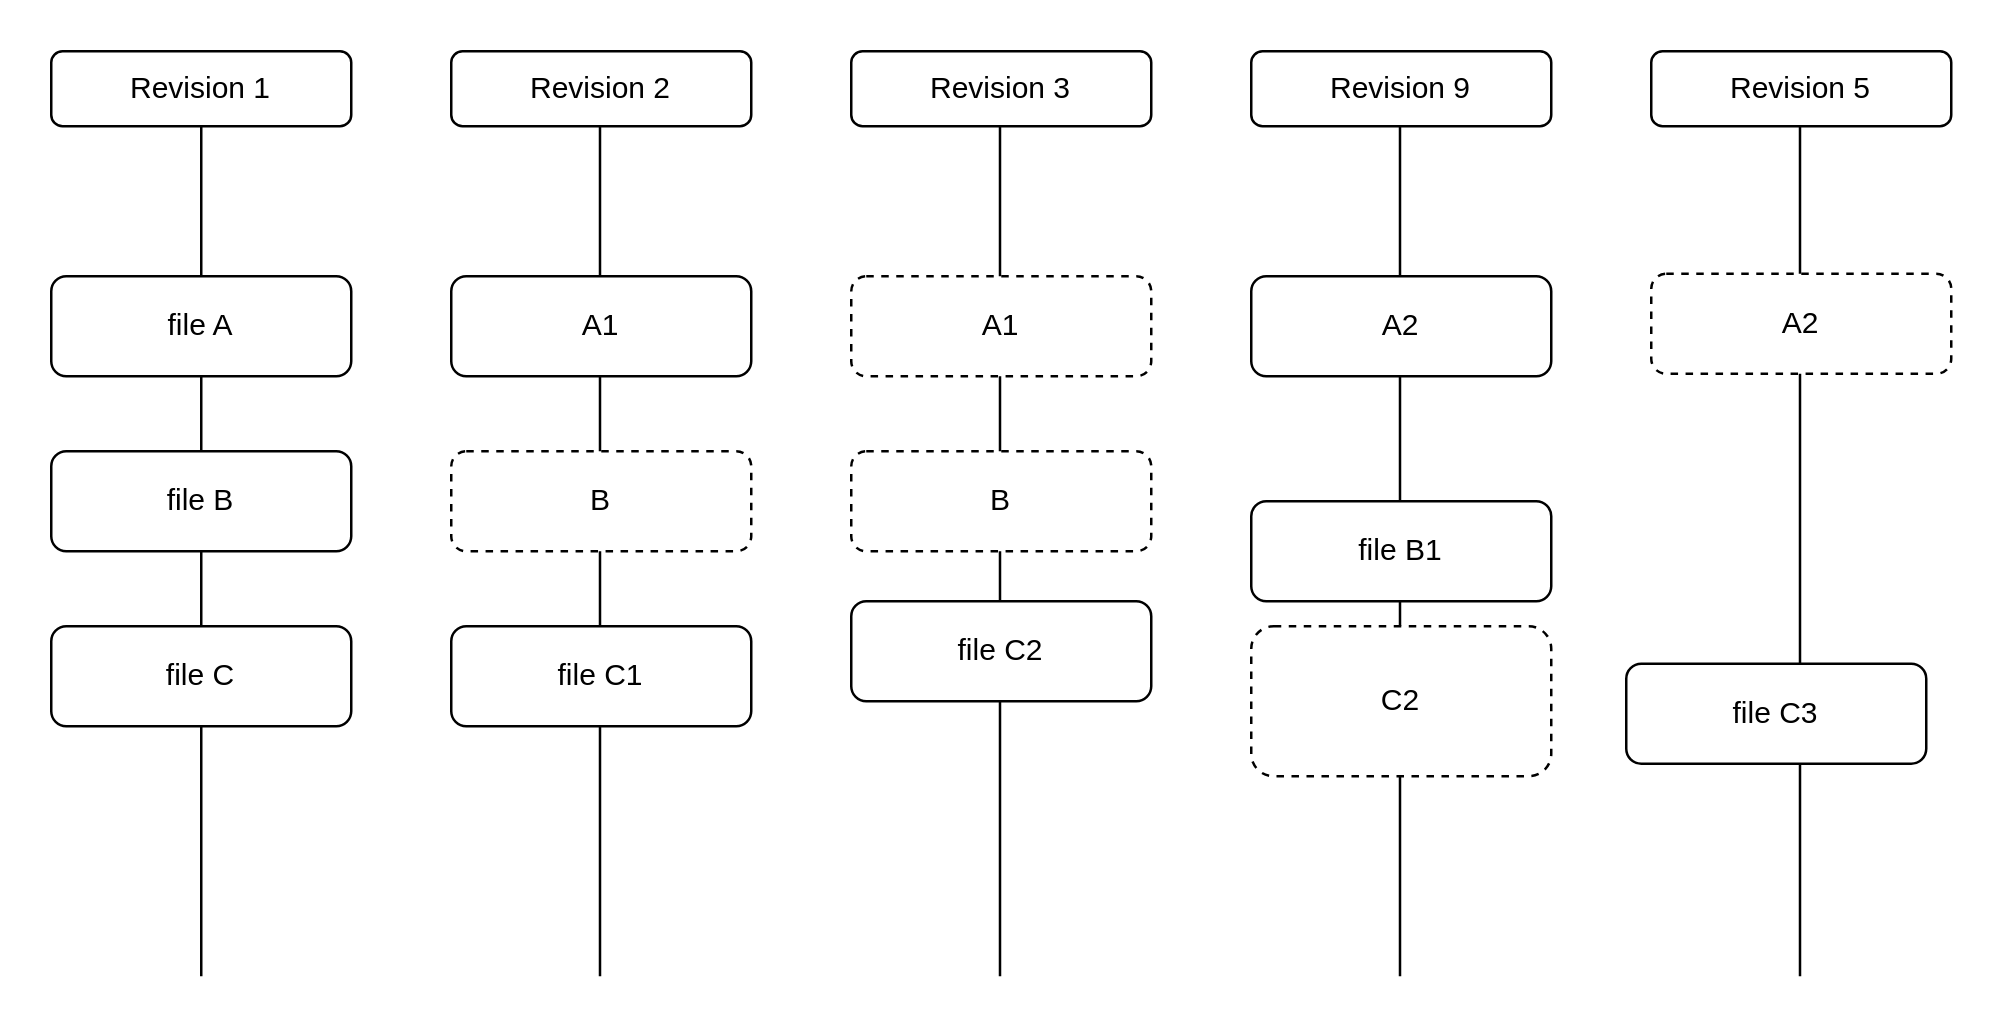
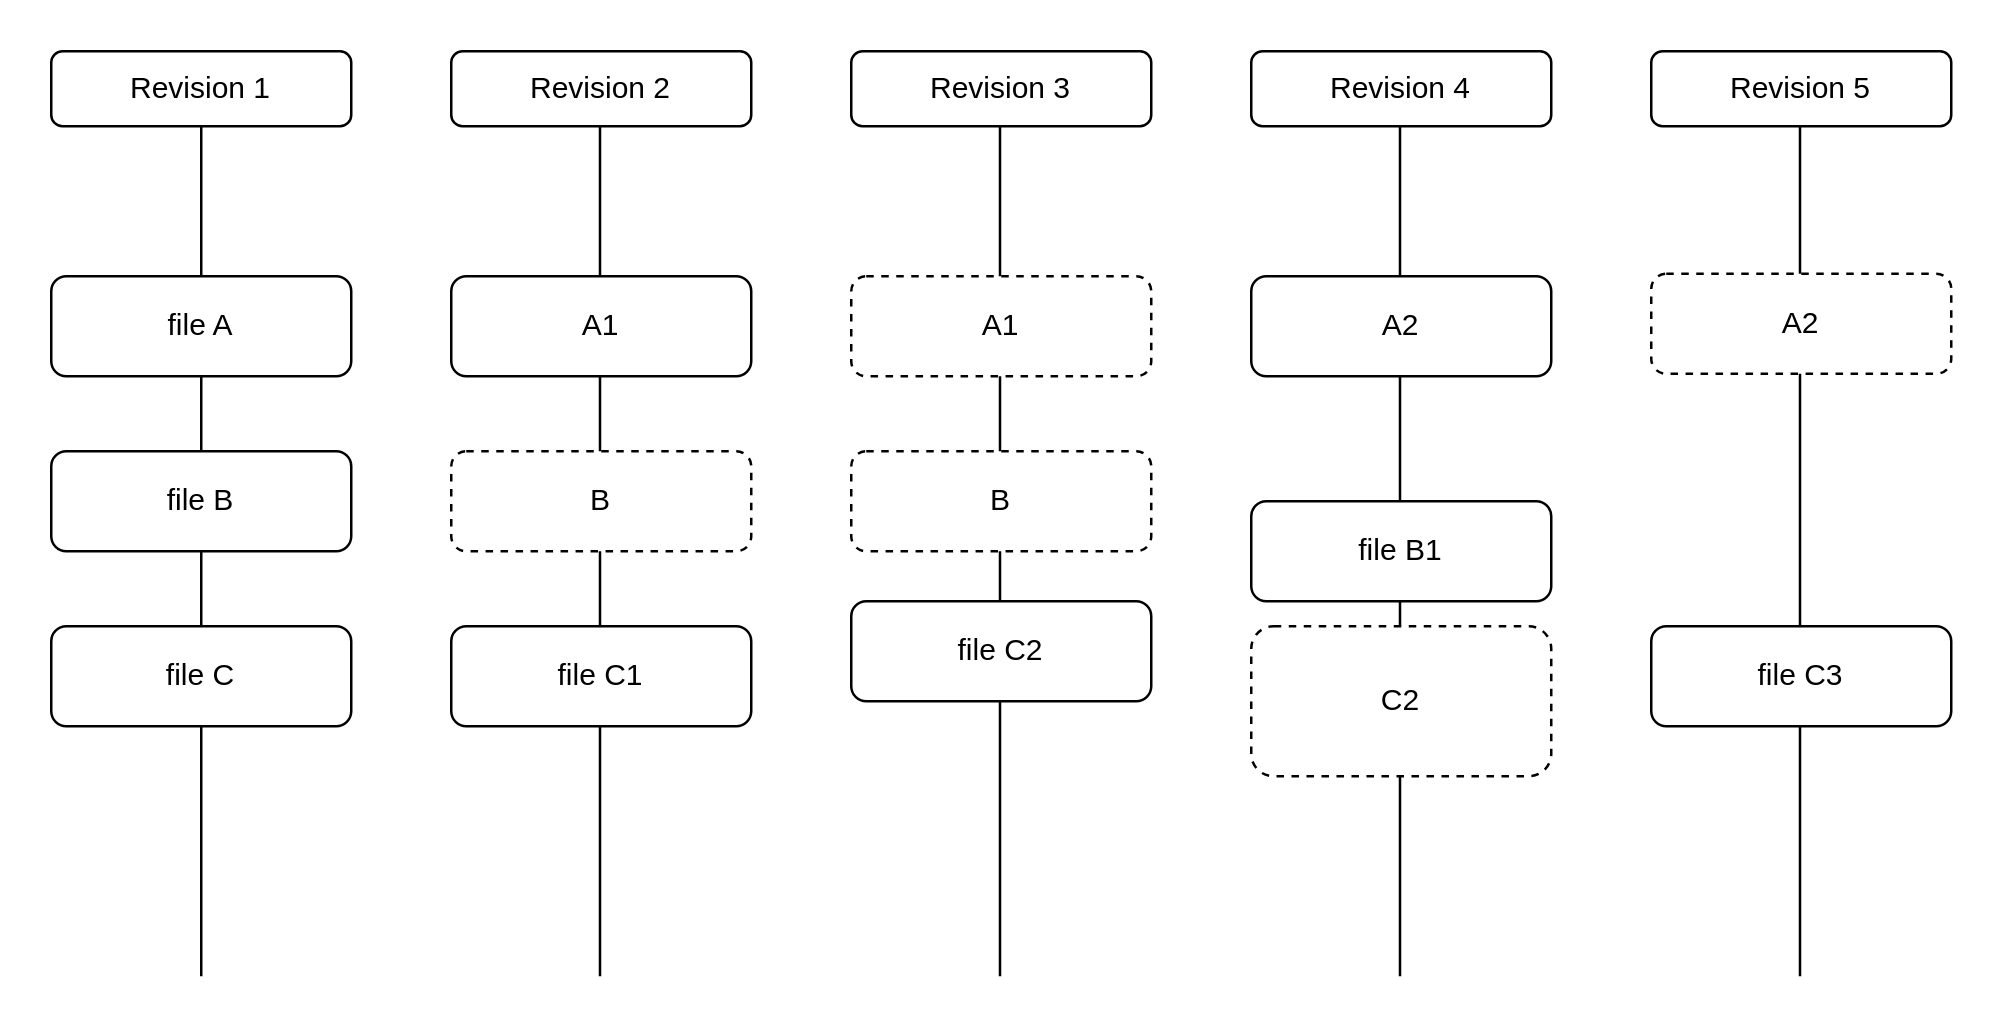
(1401, 89) -> (1401, 89)
(1776, 714) -> (1801, 676)
